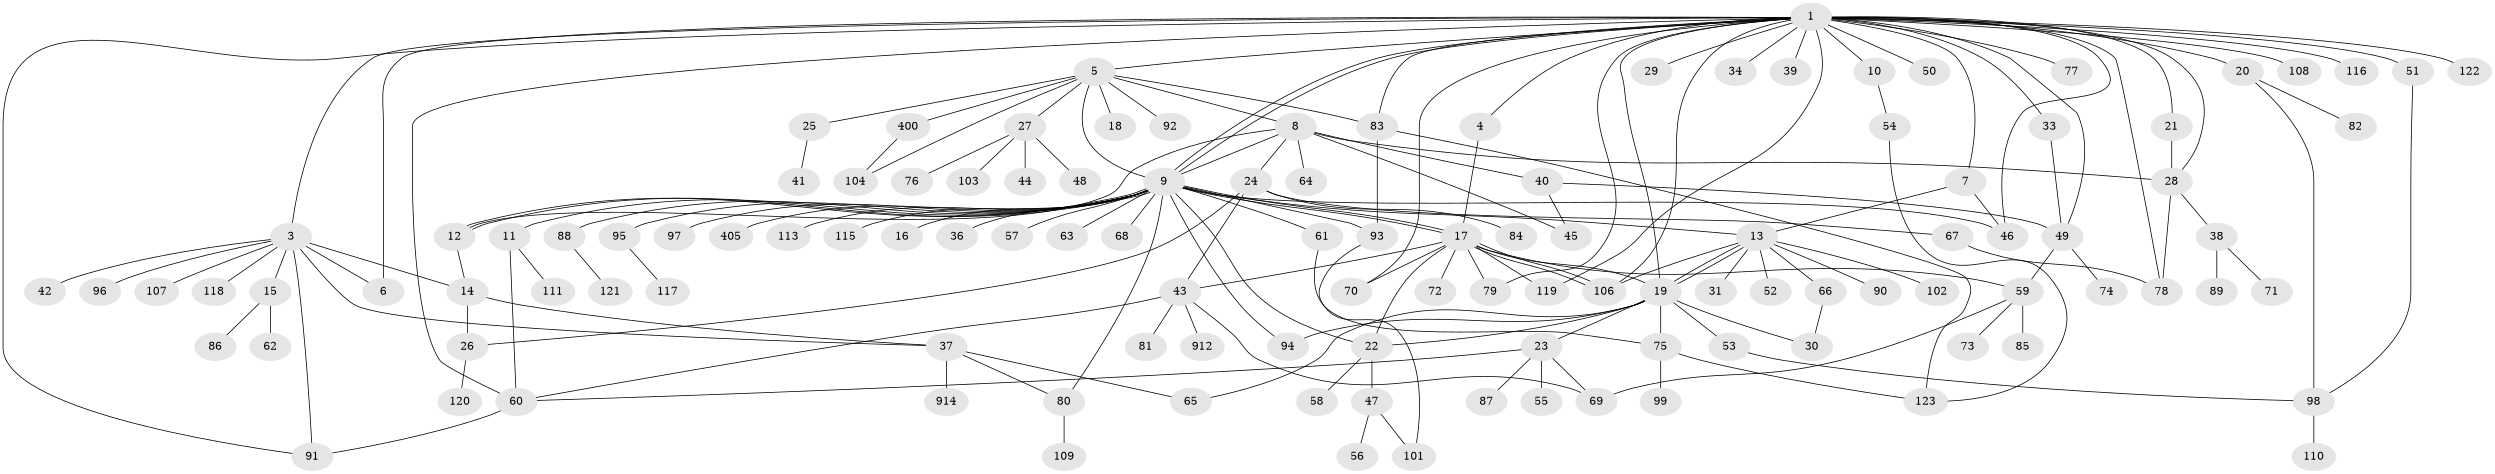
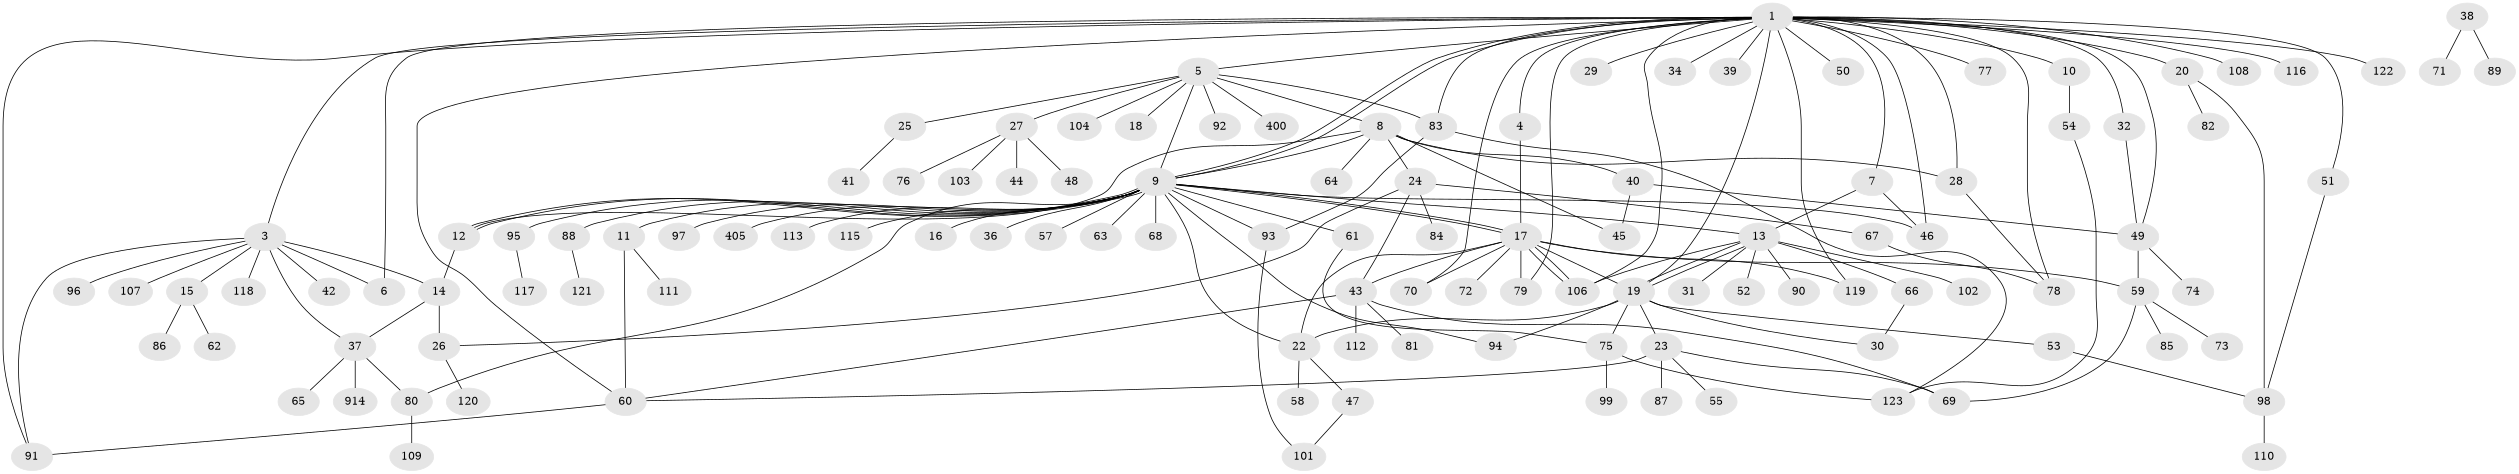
(2050, 127) -> (2124, 127)
(2172, 127) -> none
(882, 154) -> none
(2194, 209) -> none
(1418, 312) -> none
(1202, 347) -> (1356, 347)
(1357, 457) -> none
